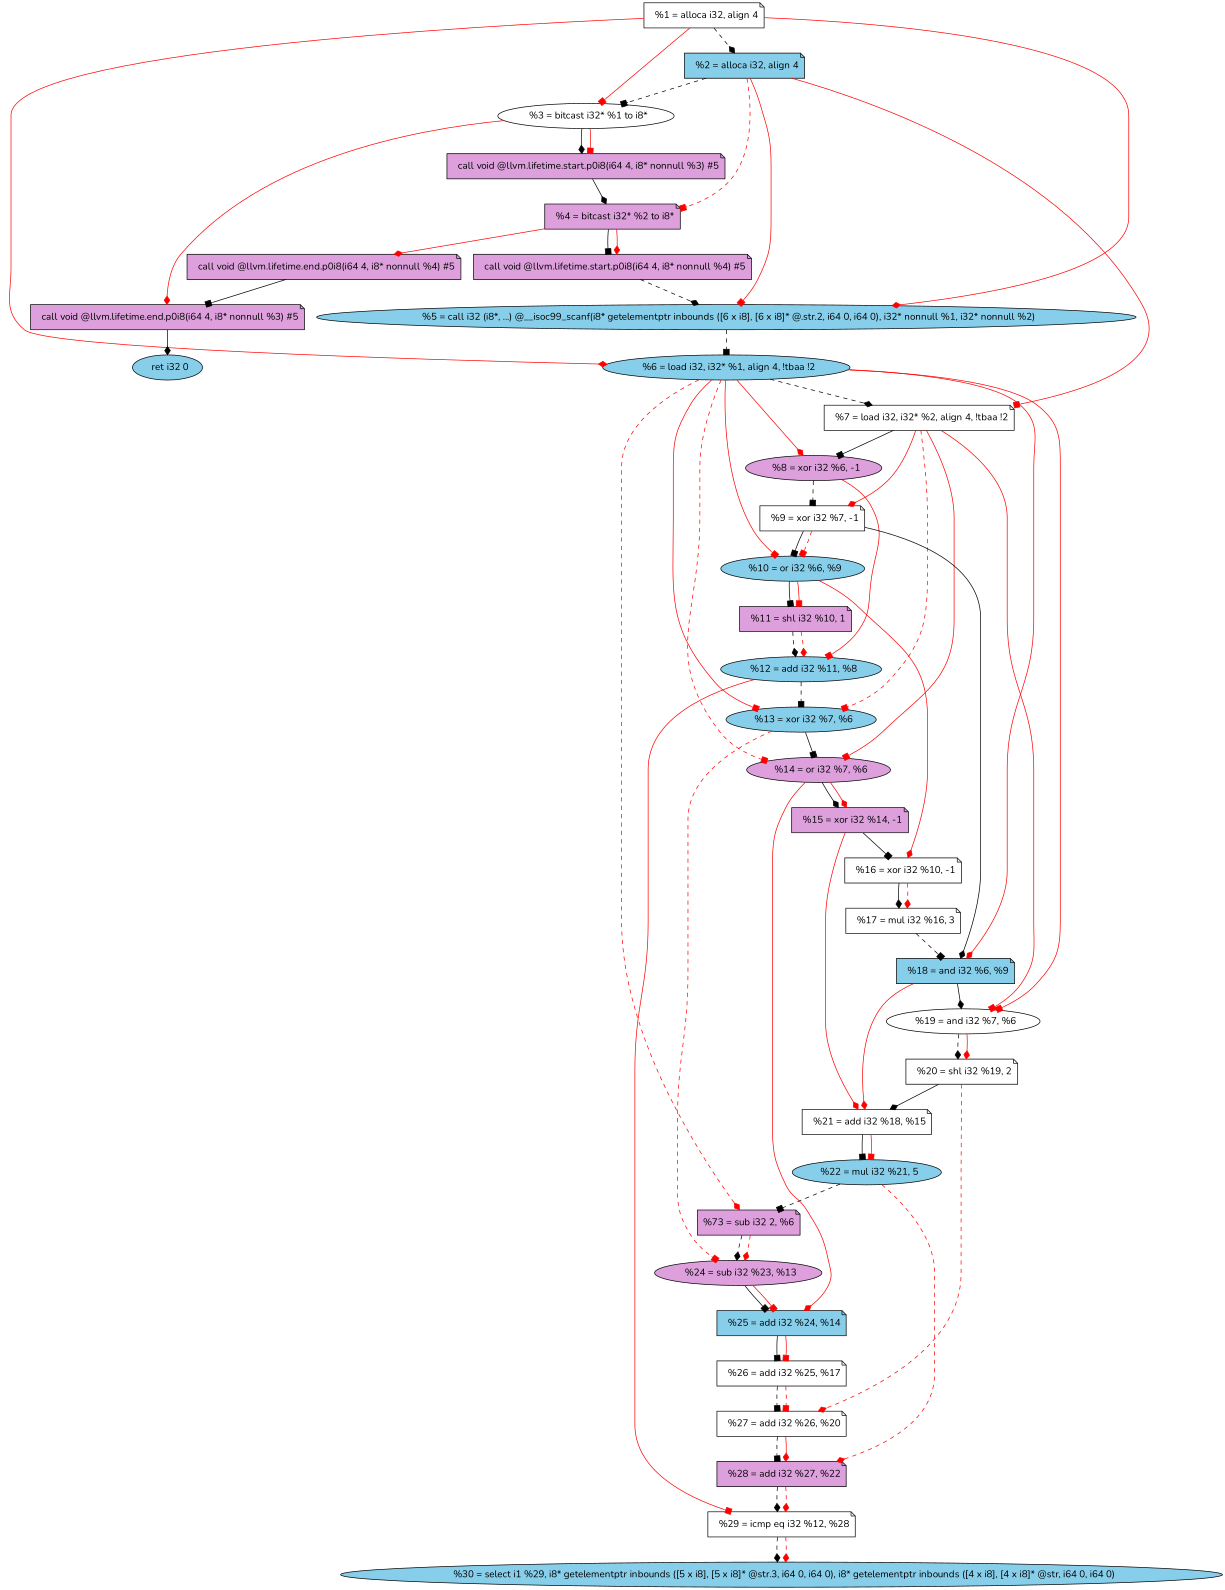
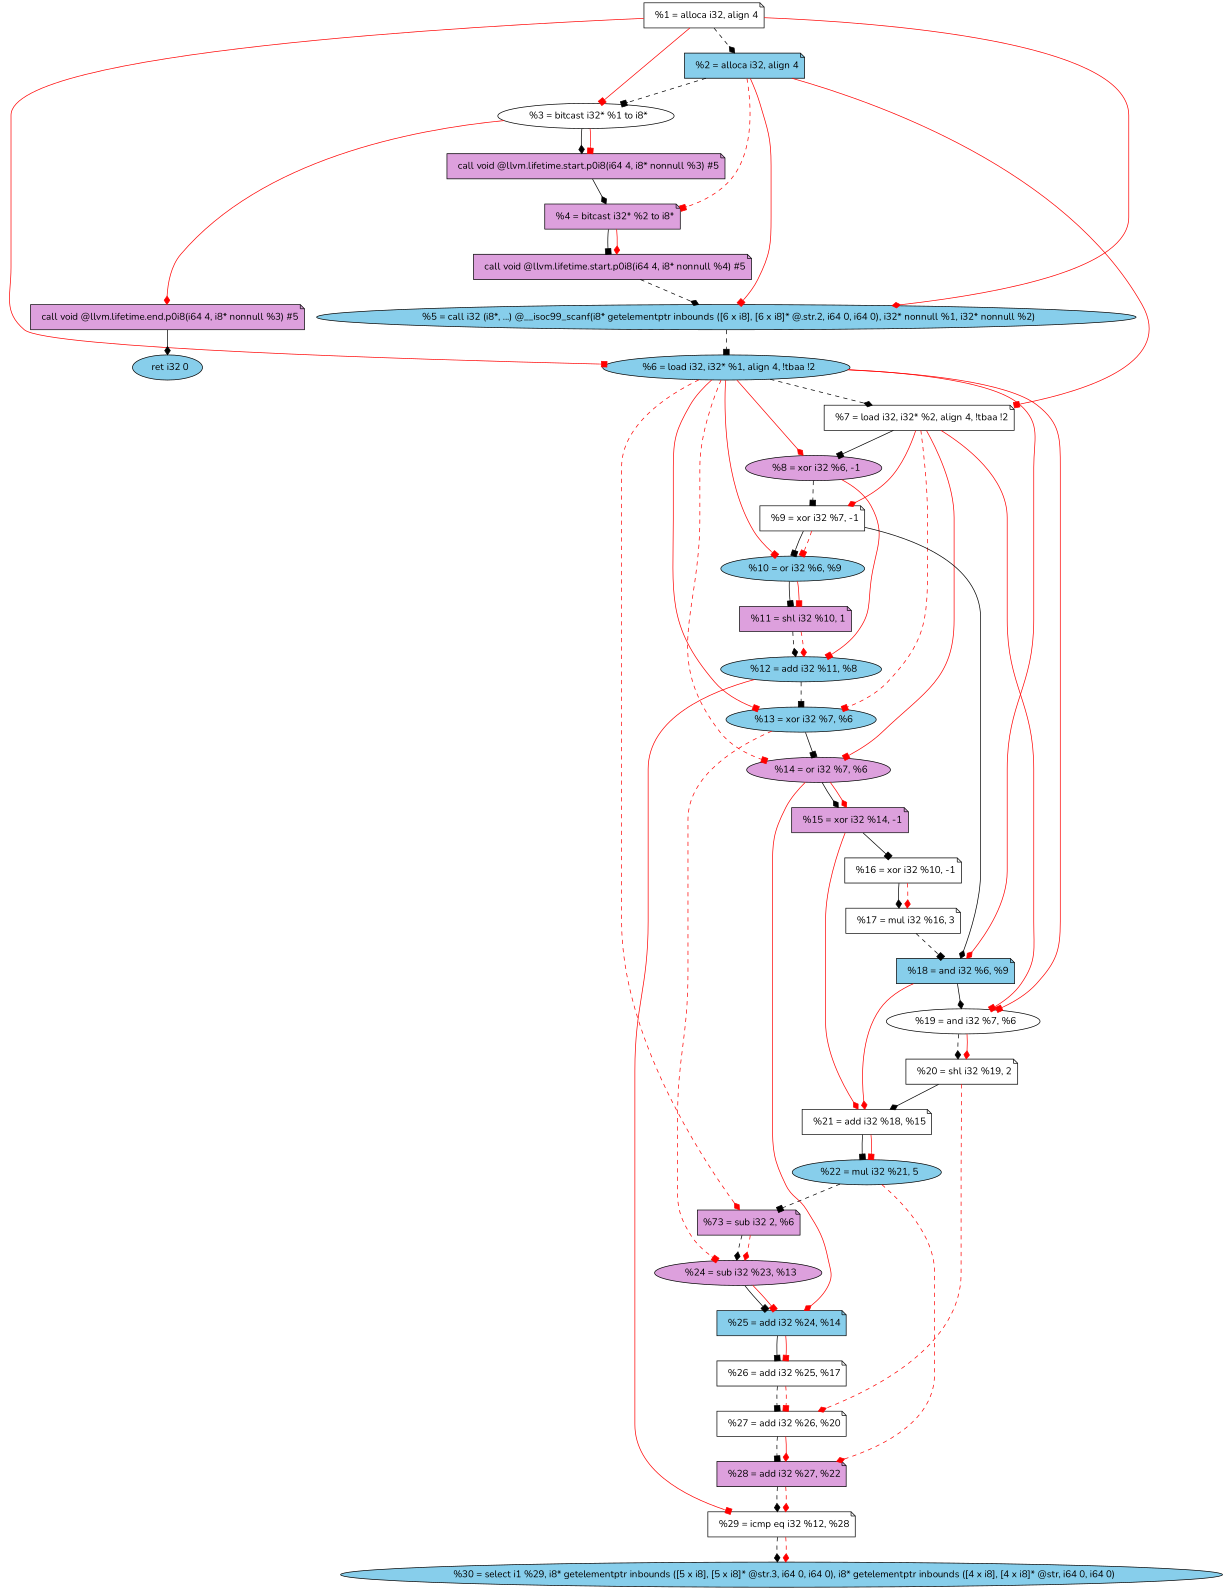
(11, 189) -> (11, 189)
(324, 267) -> none
(923, 685) -> none
